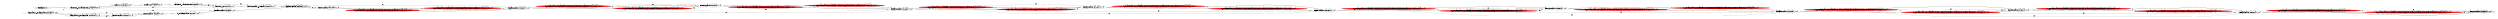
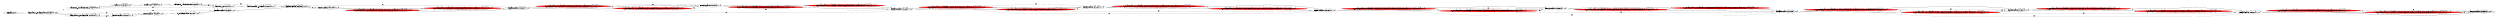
(42, 8) -> none
none -> (11, 13)
